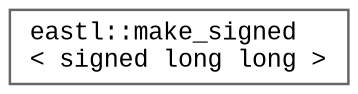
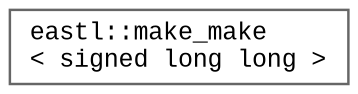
(179, 47) -> (179, 47)
